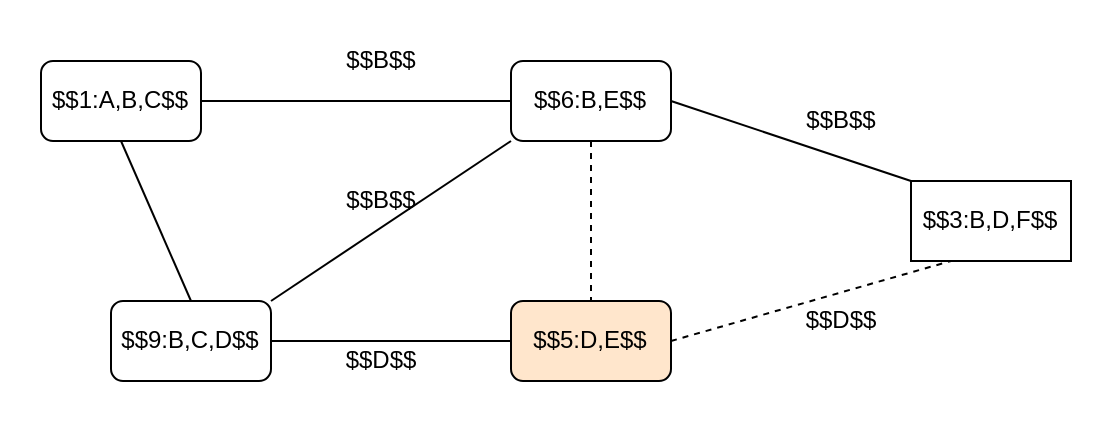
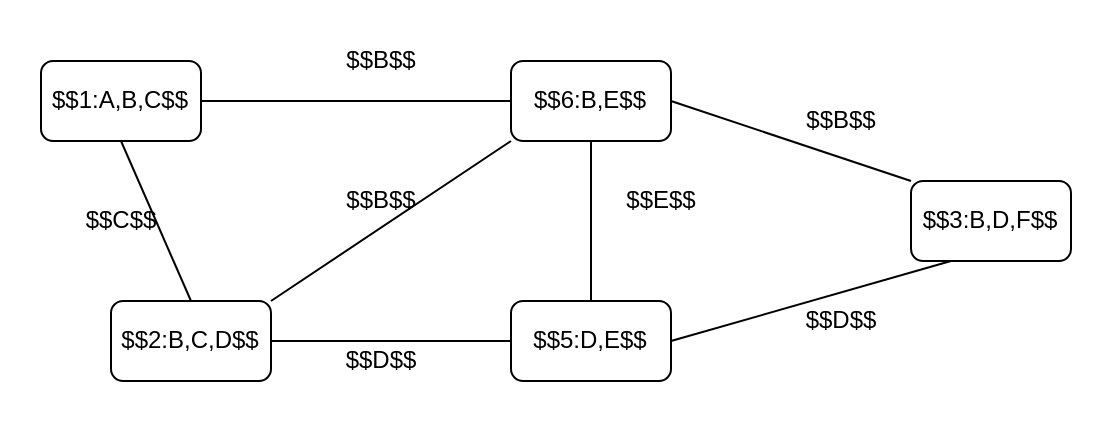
none -> (661, 201)
none -> (121, 221)
(591, 221) -> (591, 221)
(991, 221) -> (991, 221)
(810, 301) -> (810, 301)
(191, 341) -> (191, 341)
(591, 341) -> (591, 341)
